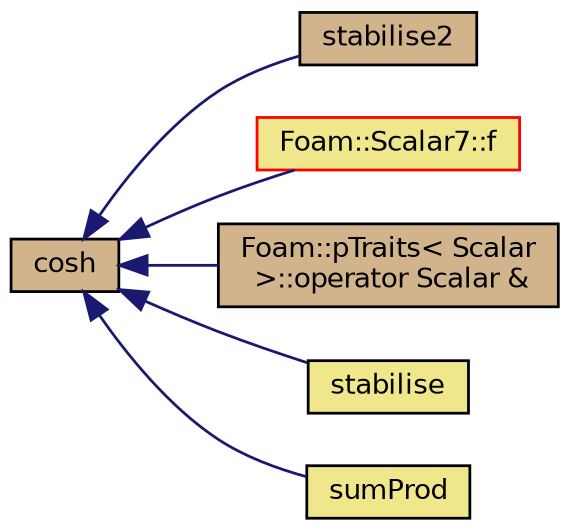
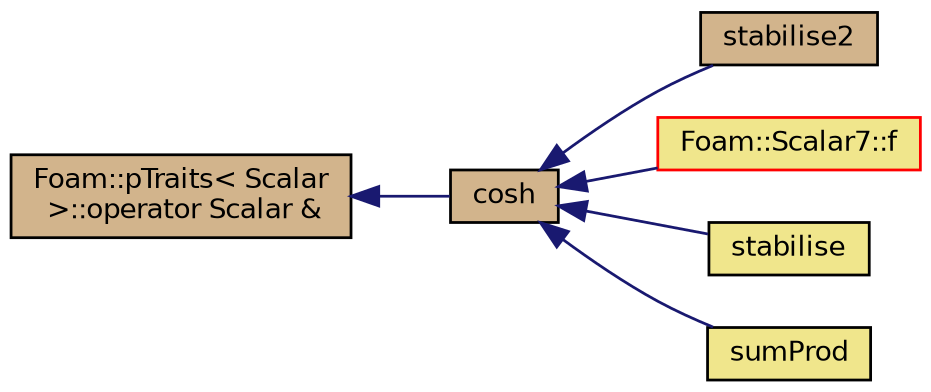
(183, 265) -> (415, 196)
